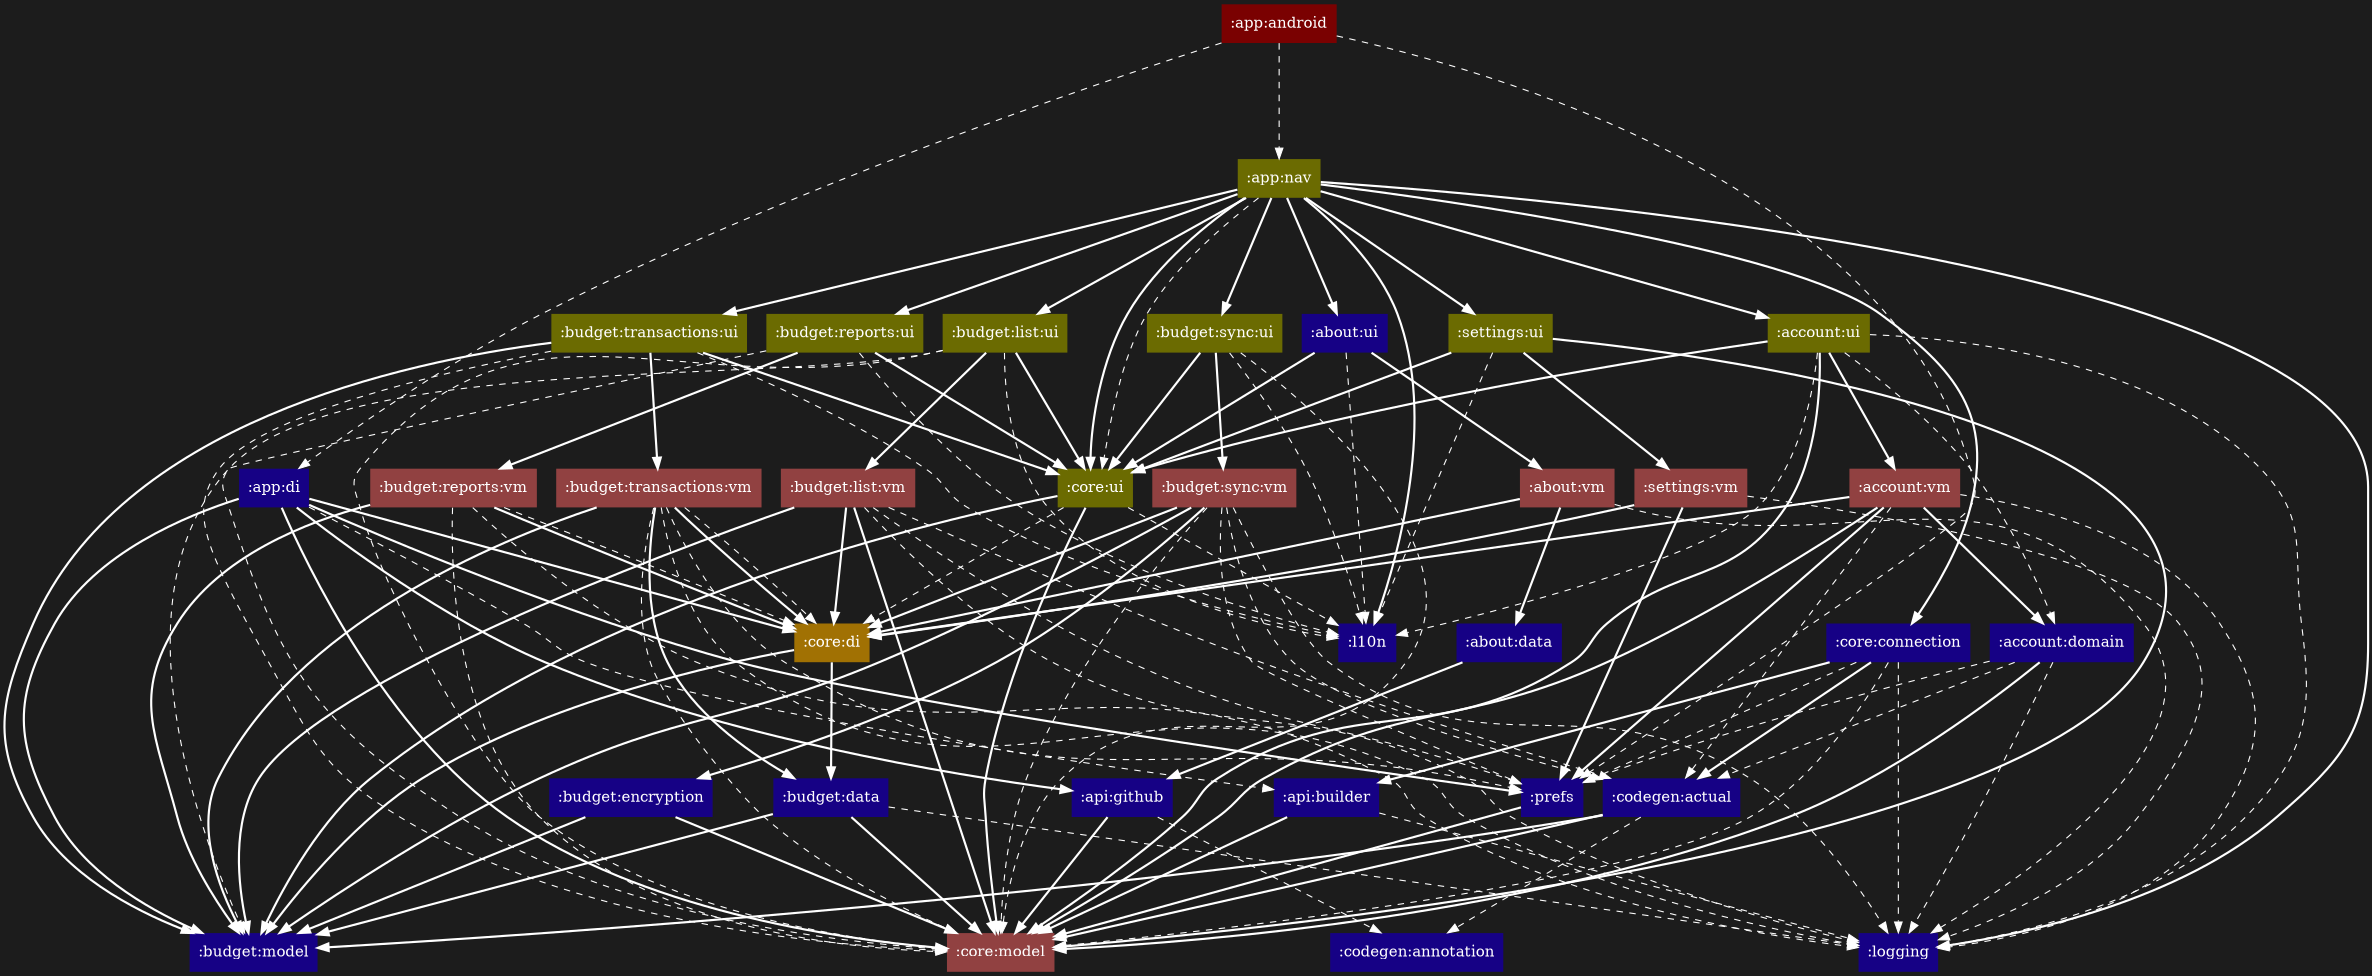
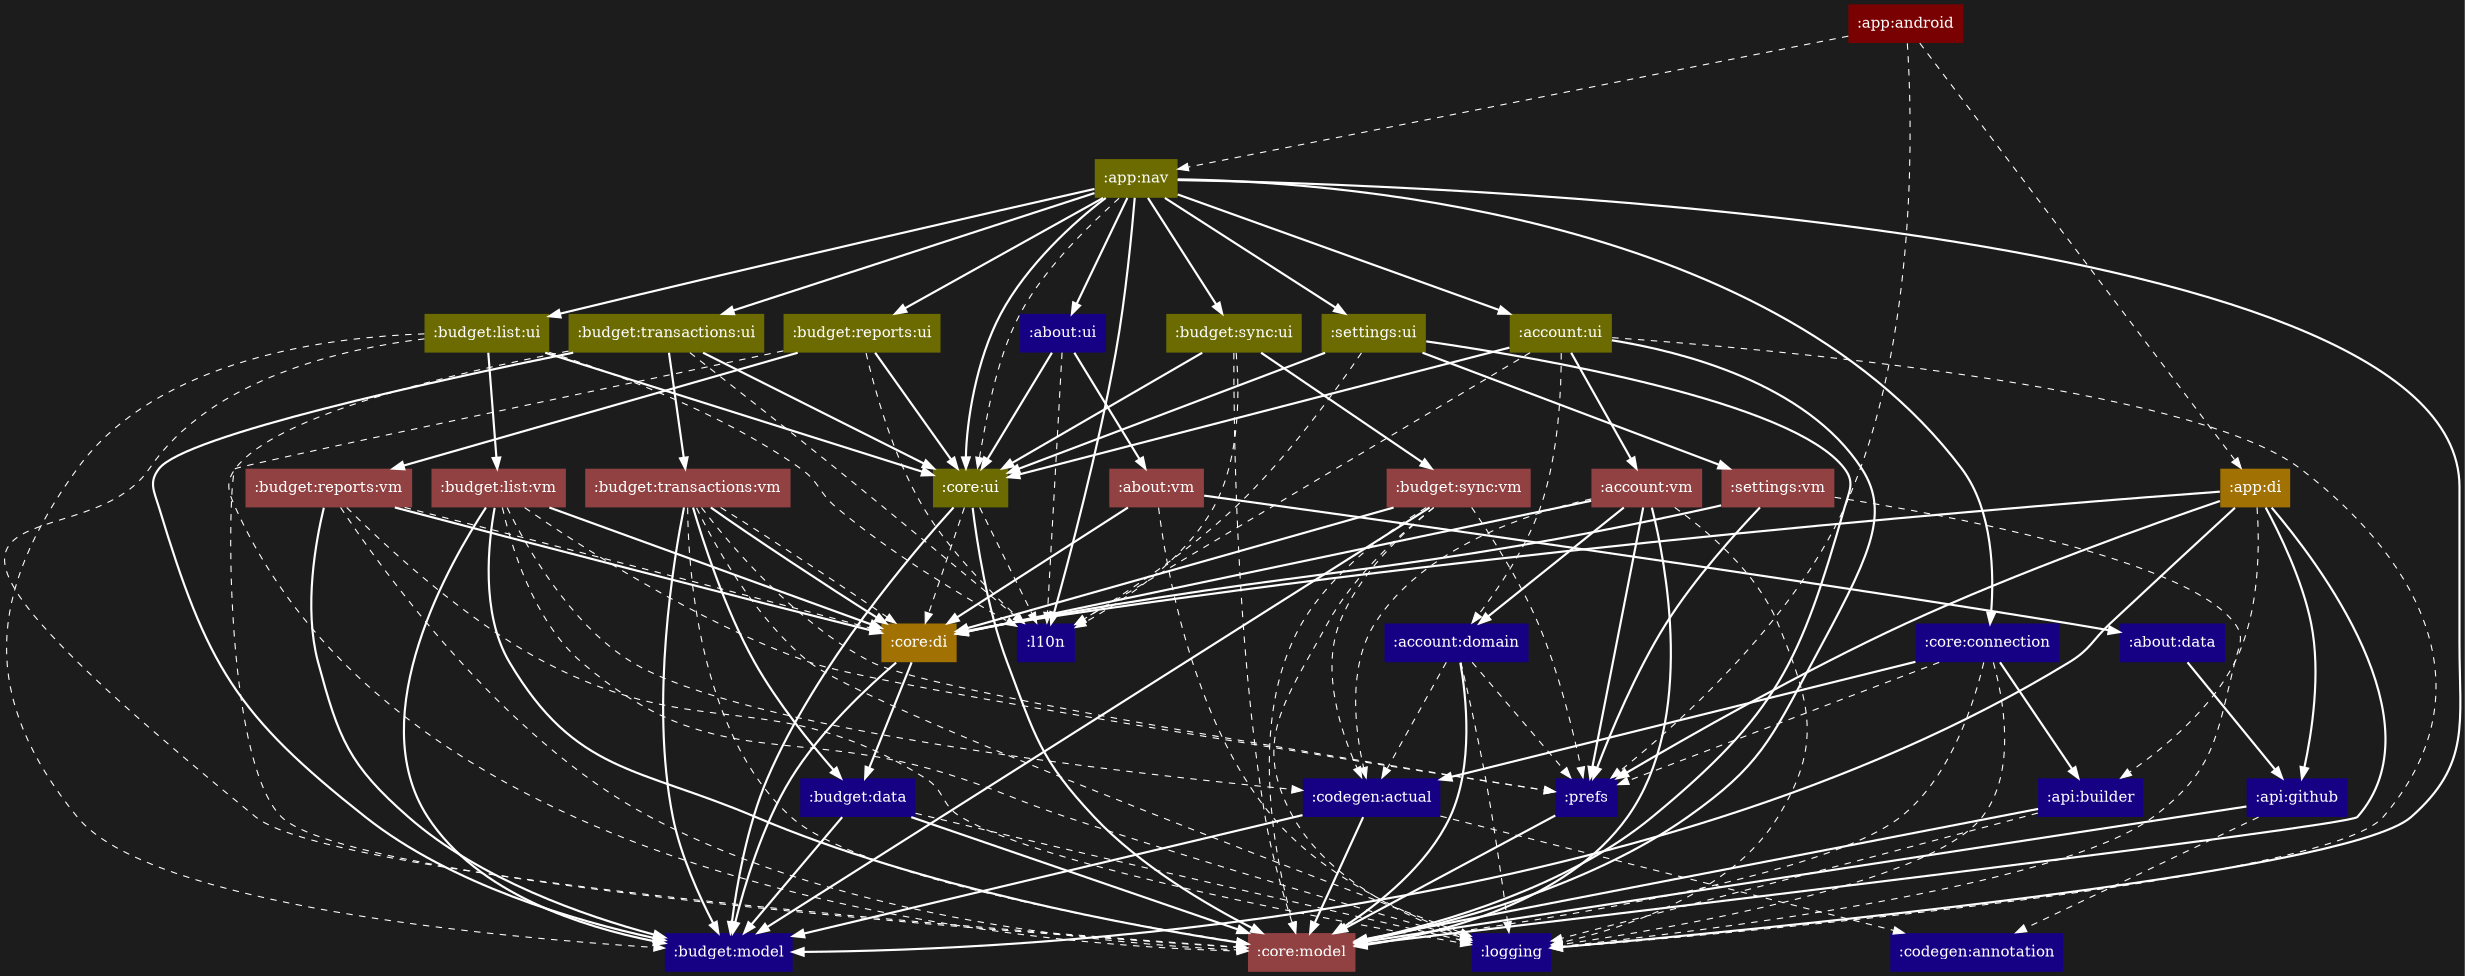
(274, 488) -> (2255, 488)
(631, 798) -> none
